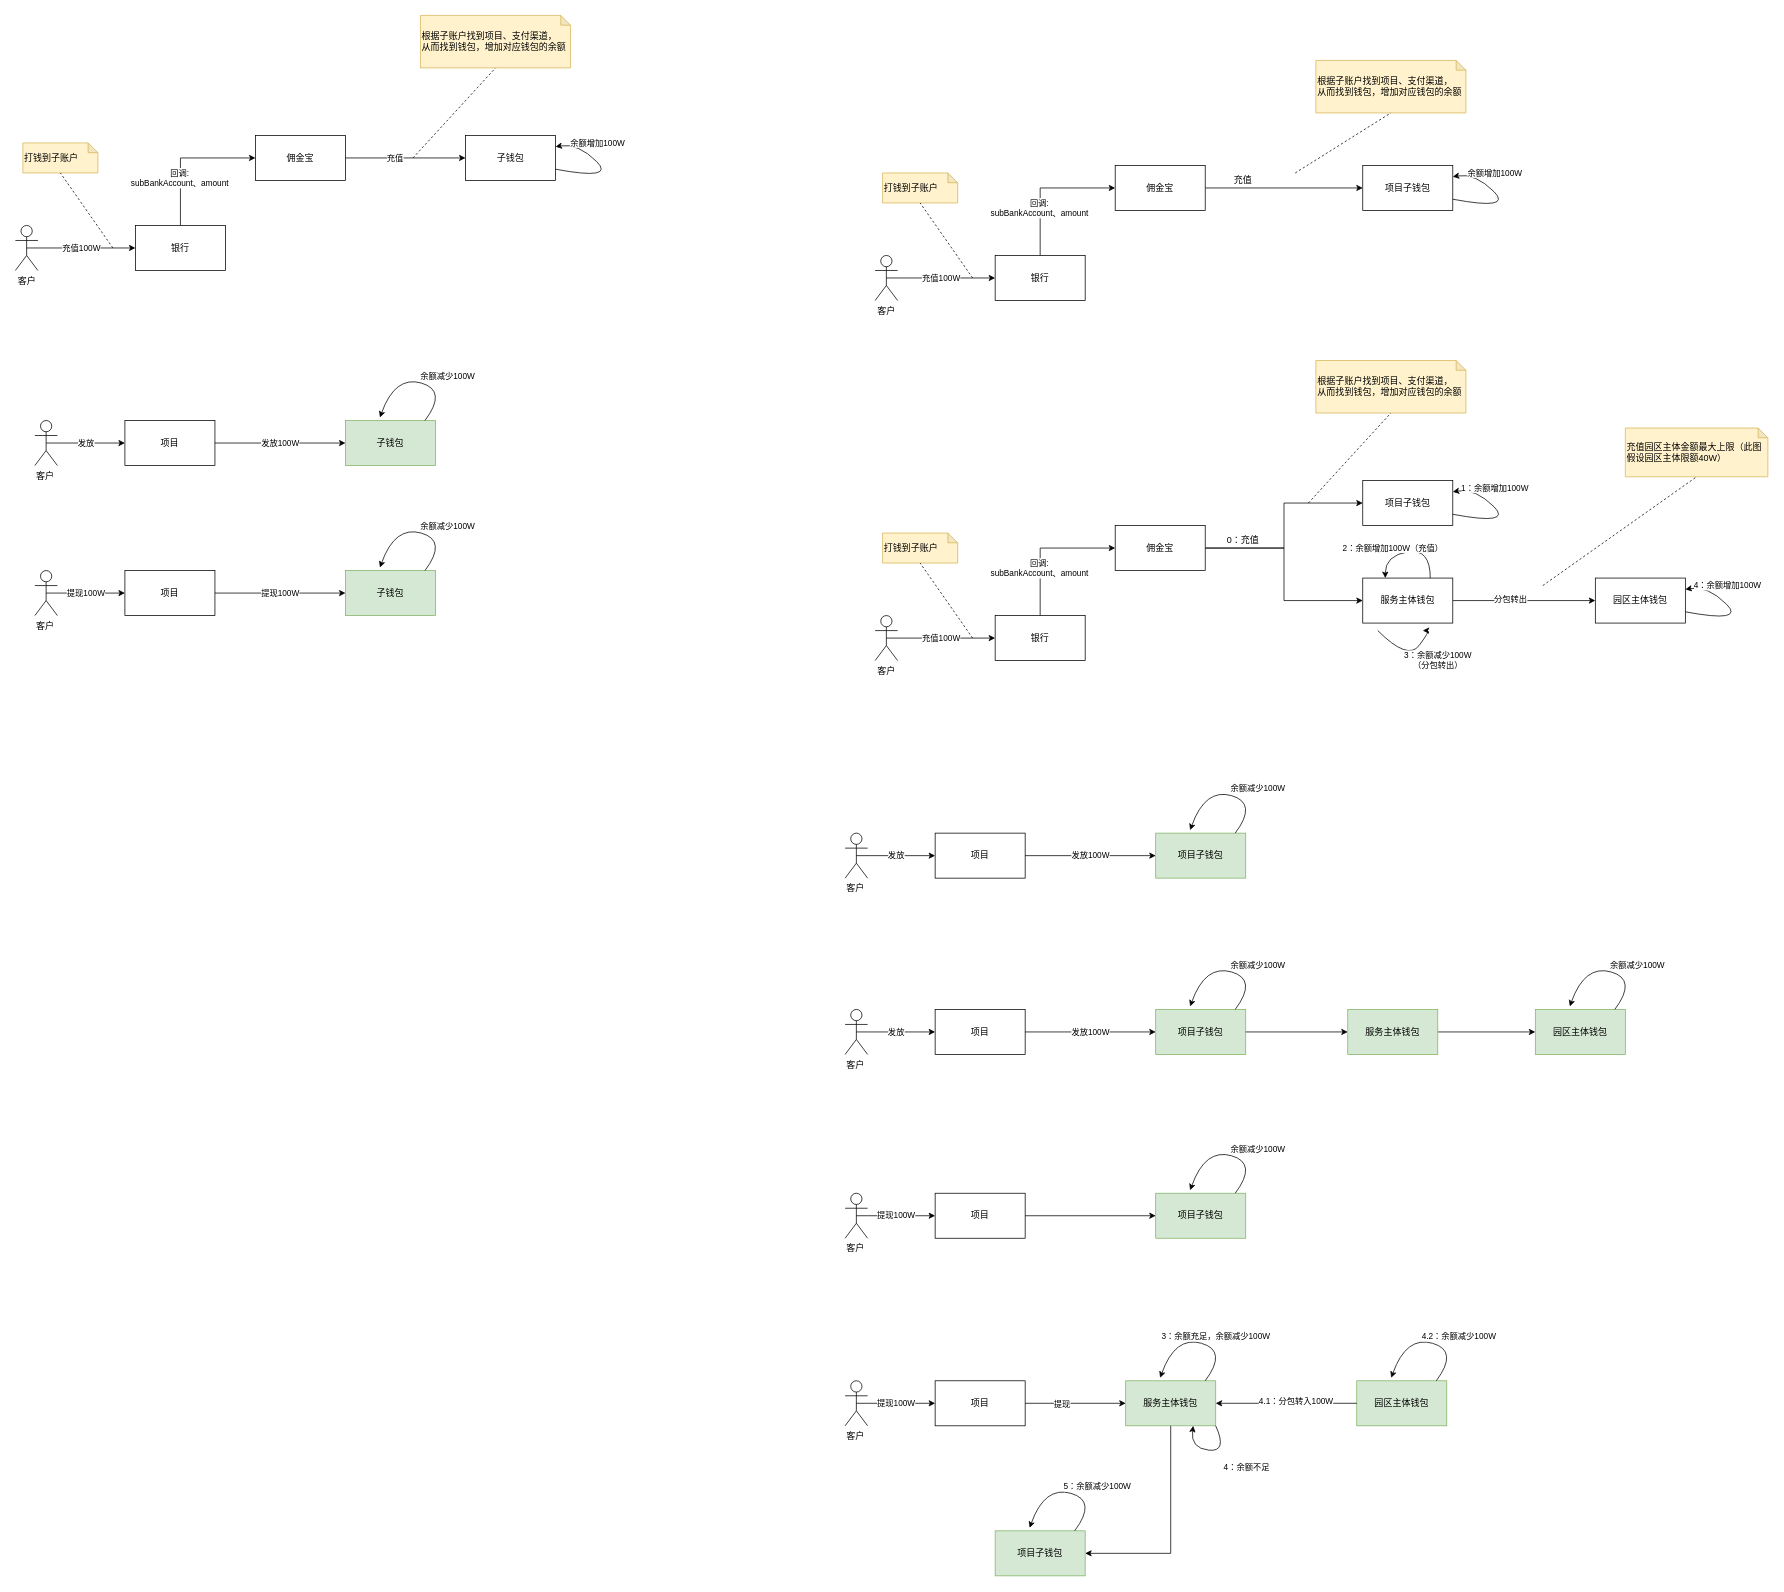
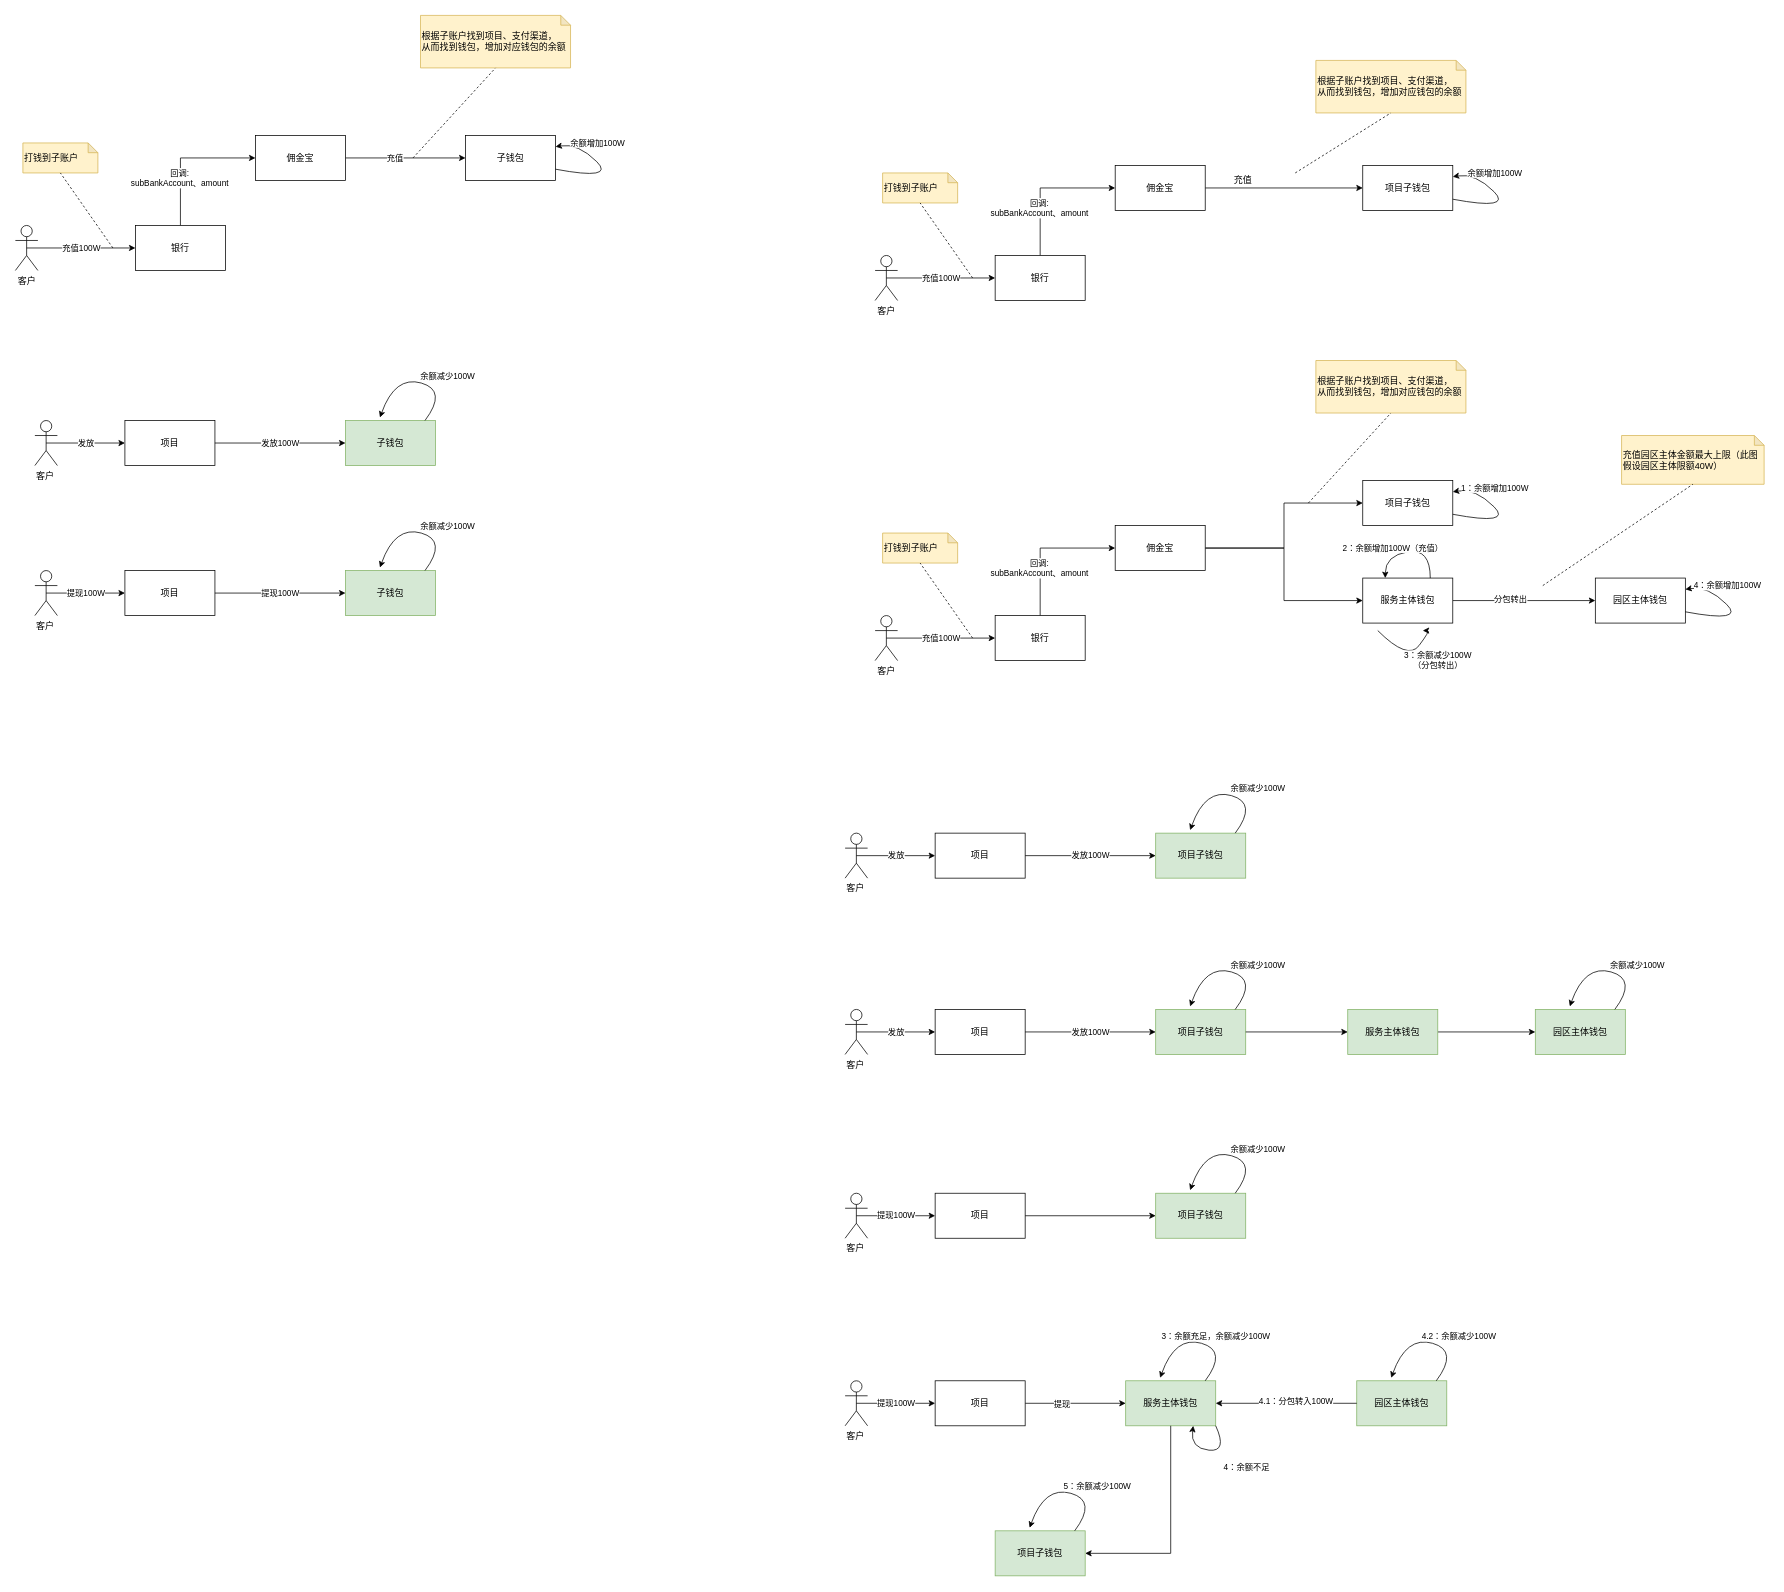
(1696, 452) -> (1692, 460)
(1242, 540) -> none
